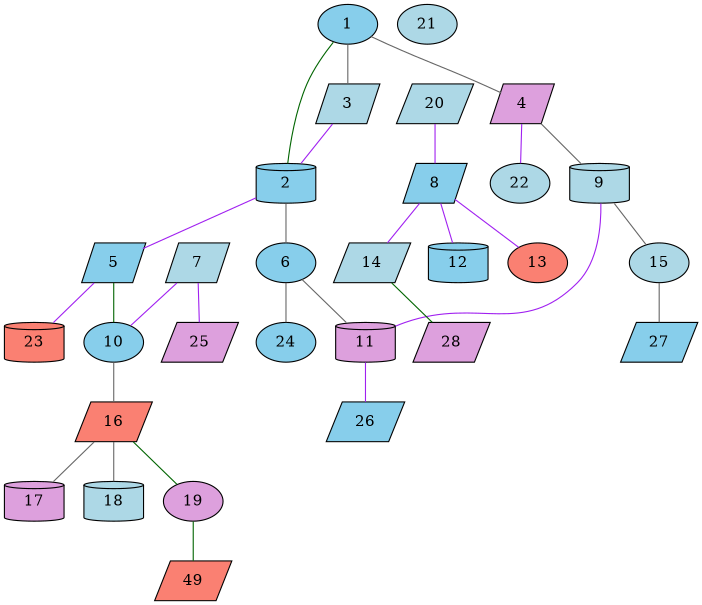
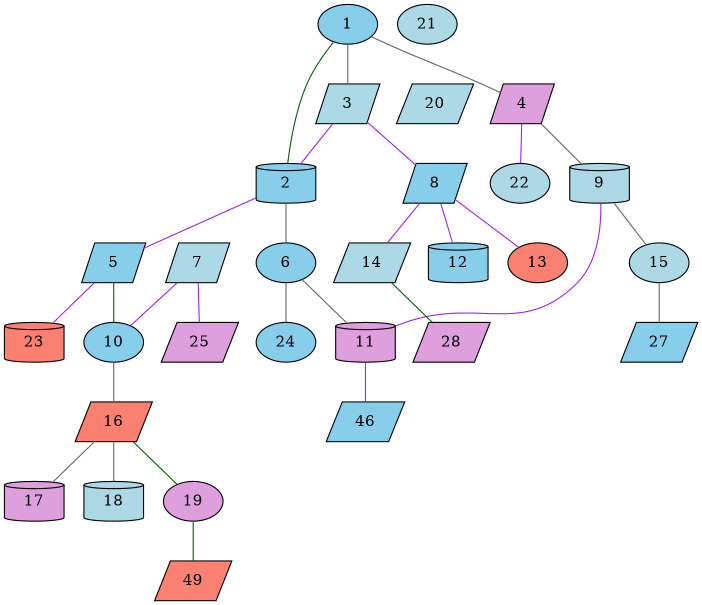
(435, 144) -> (391, 143)
(365, 422) -> (365, 422)
